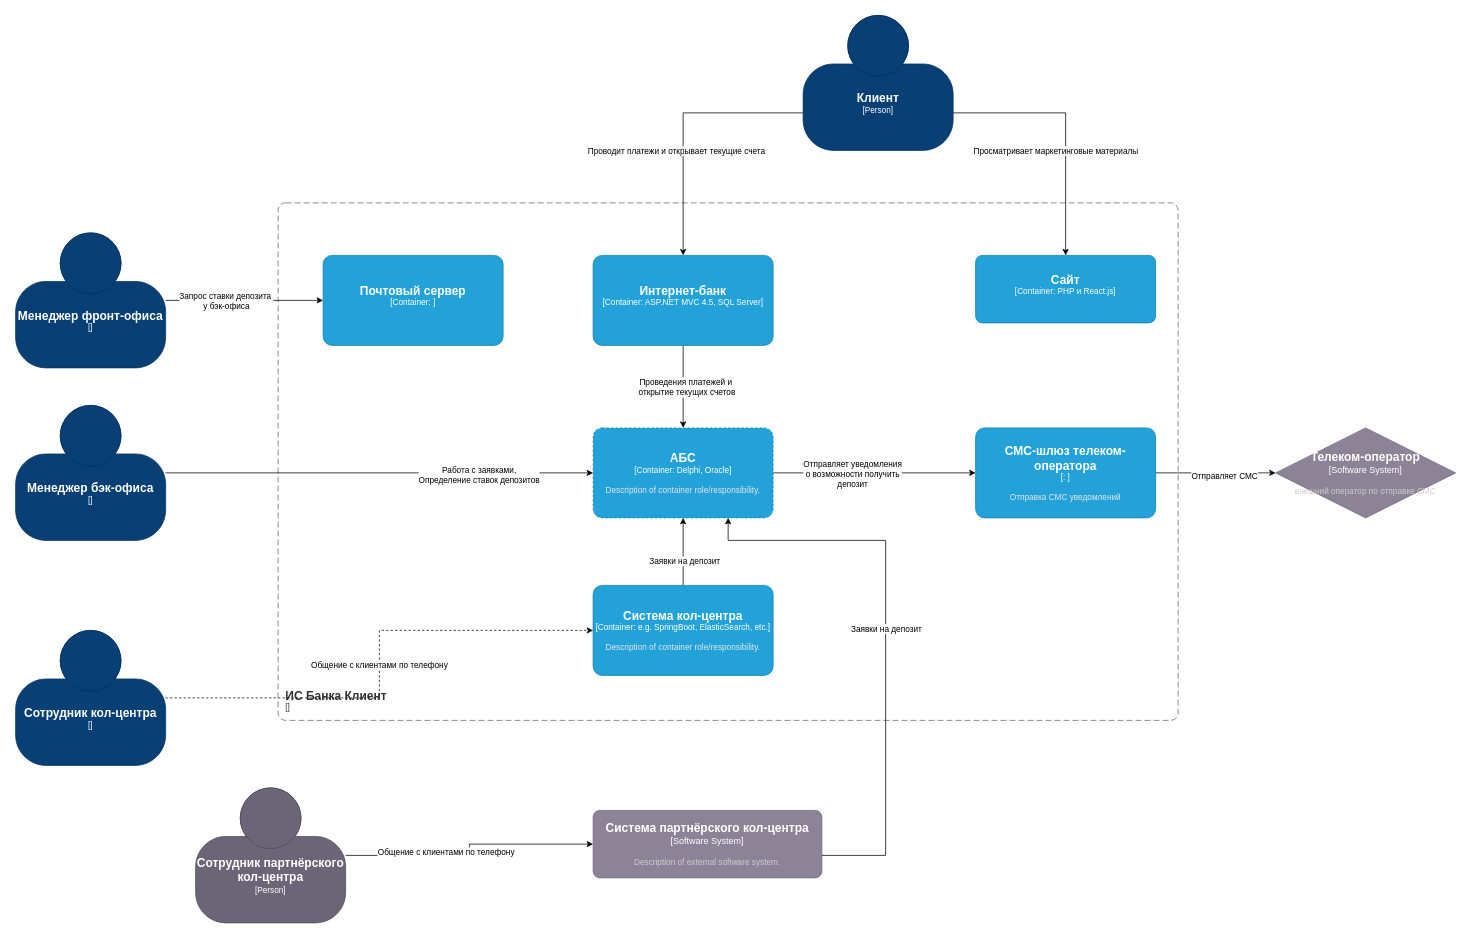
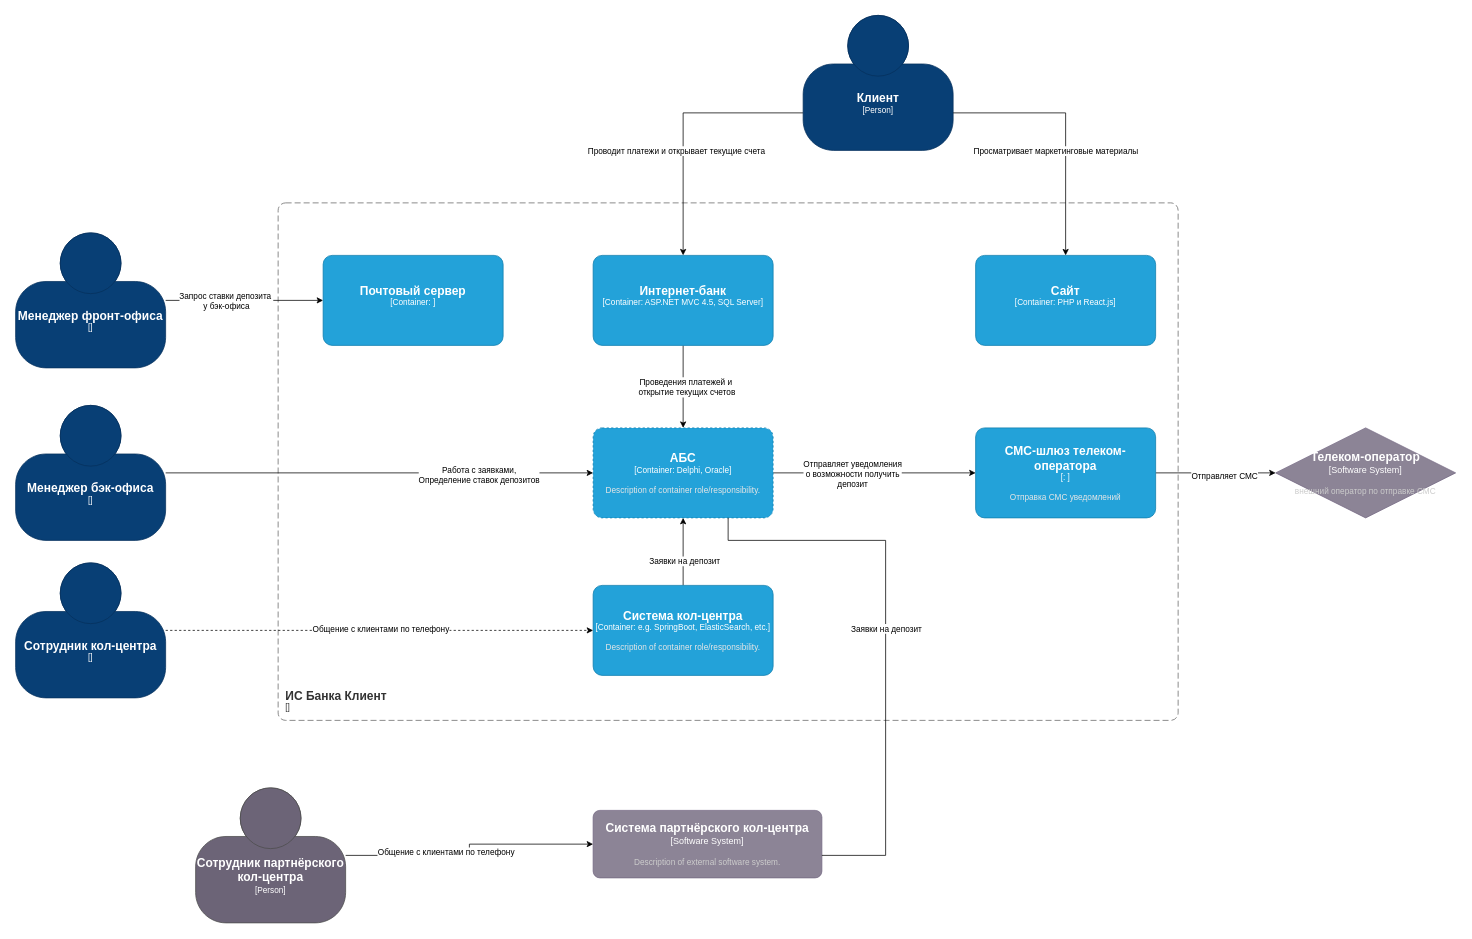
(1065, 289) -> (1065, 300)
(728, 524) -> (728, 522)
(90, 698) -> (90, 630)
